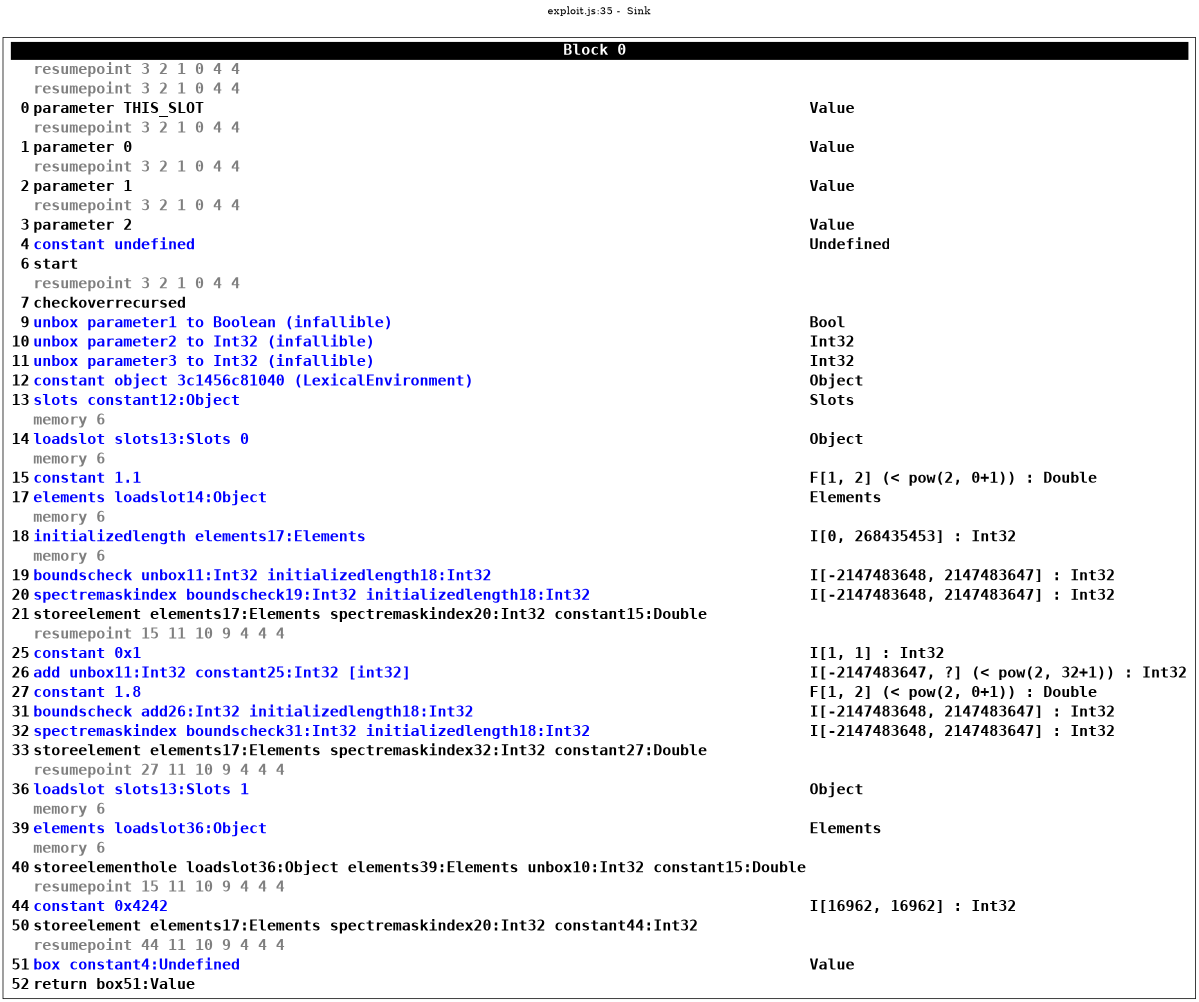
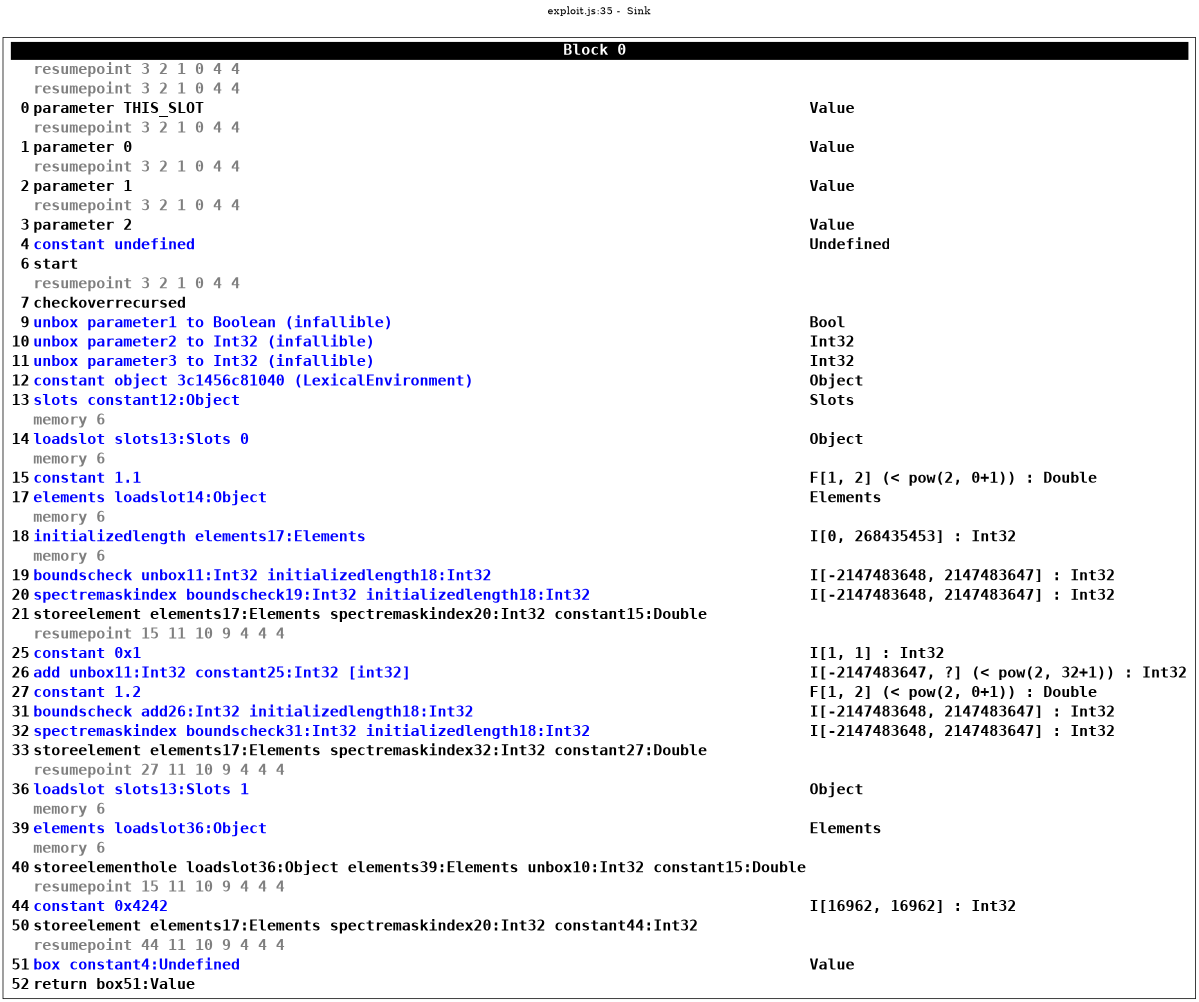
(88, 692) -> (88, 692)
